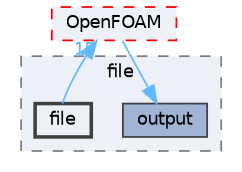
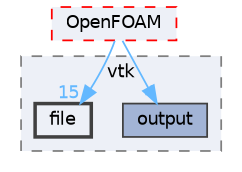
(121, 73) -> (121, 73)
(73, 79) -> (103, 68)
